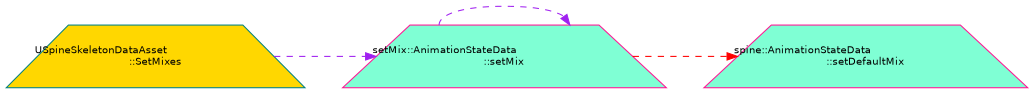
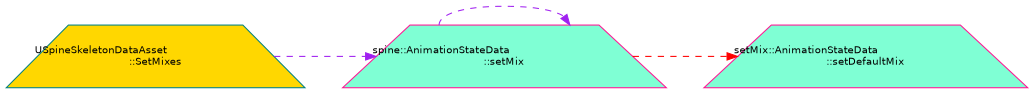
(504, 56) -> (504, 56)
(866, 56) -> (866, 56)
